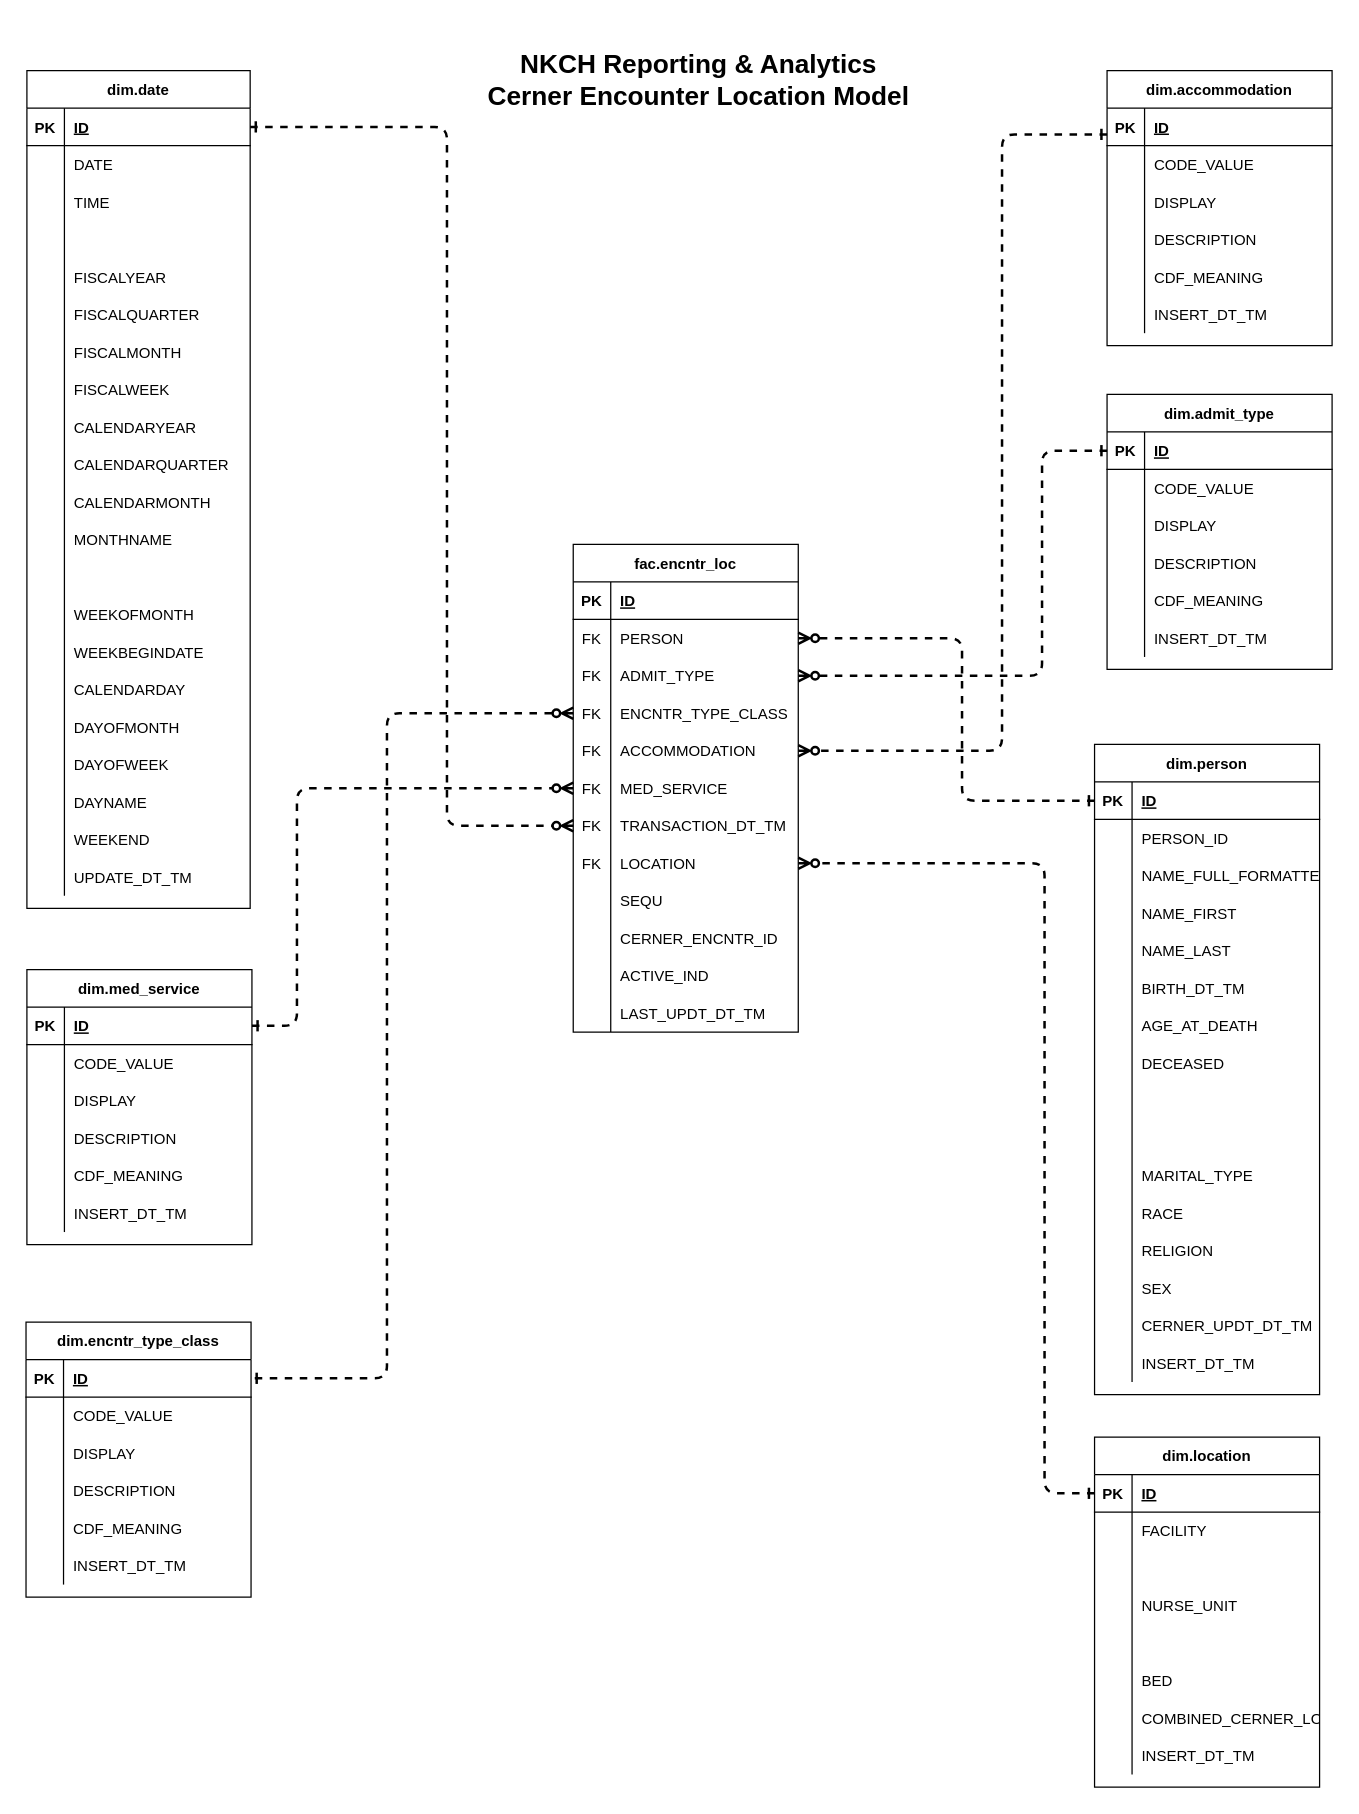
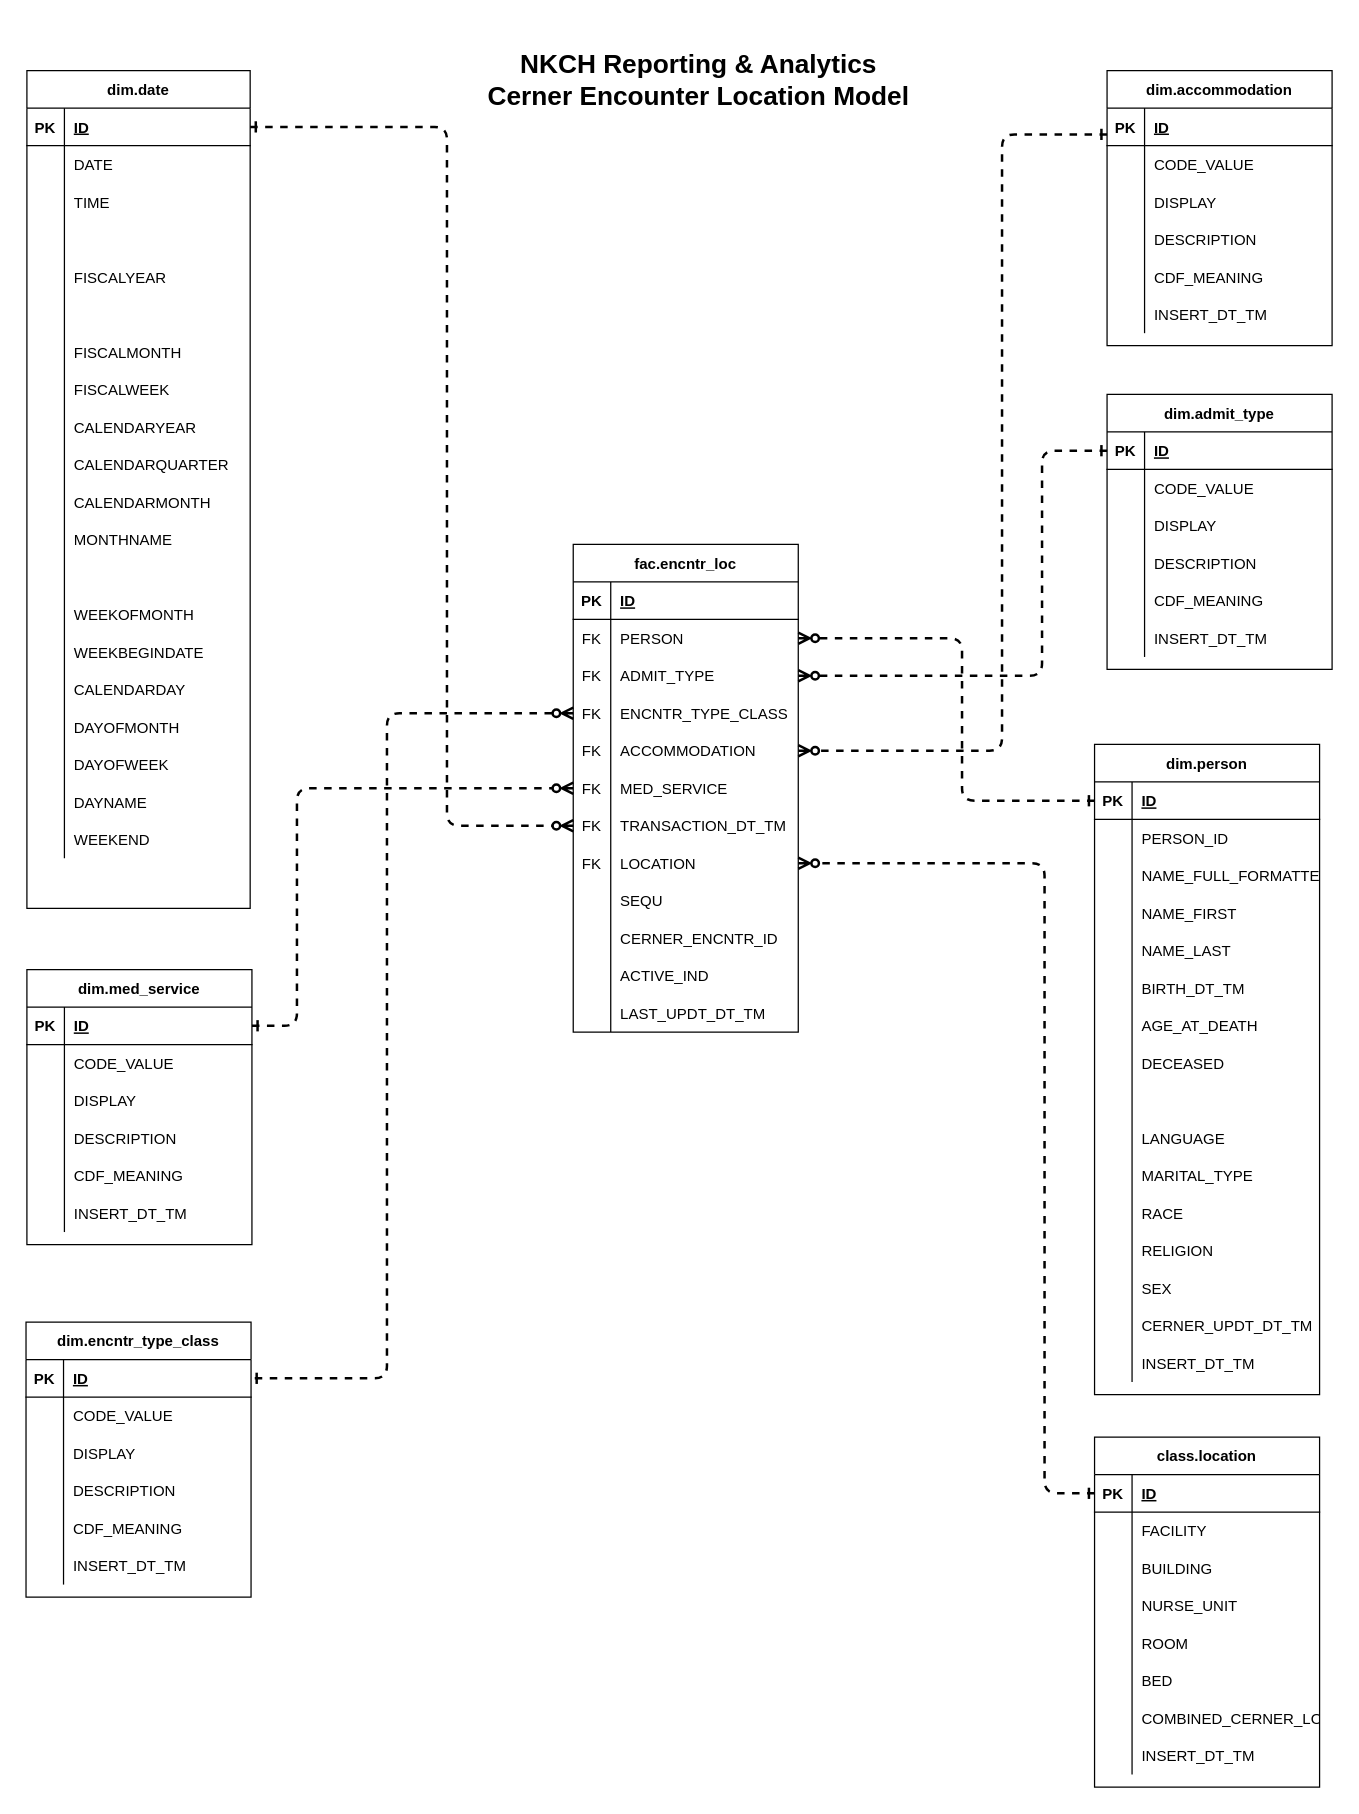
(157, 314) -> none
(157, 877) -> none
none -> (1226, 1138)
(1206, 1456) -> (1206, 1456)
none -> (1226, 1568)
none -> (1226, 1643)
